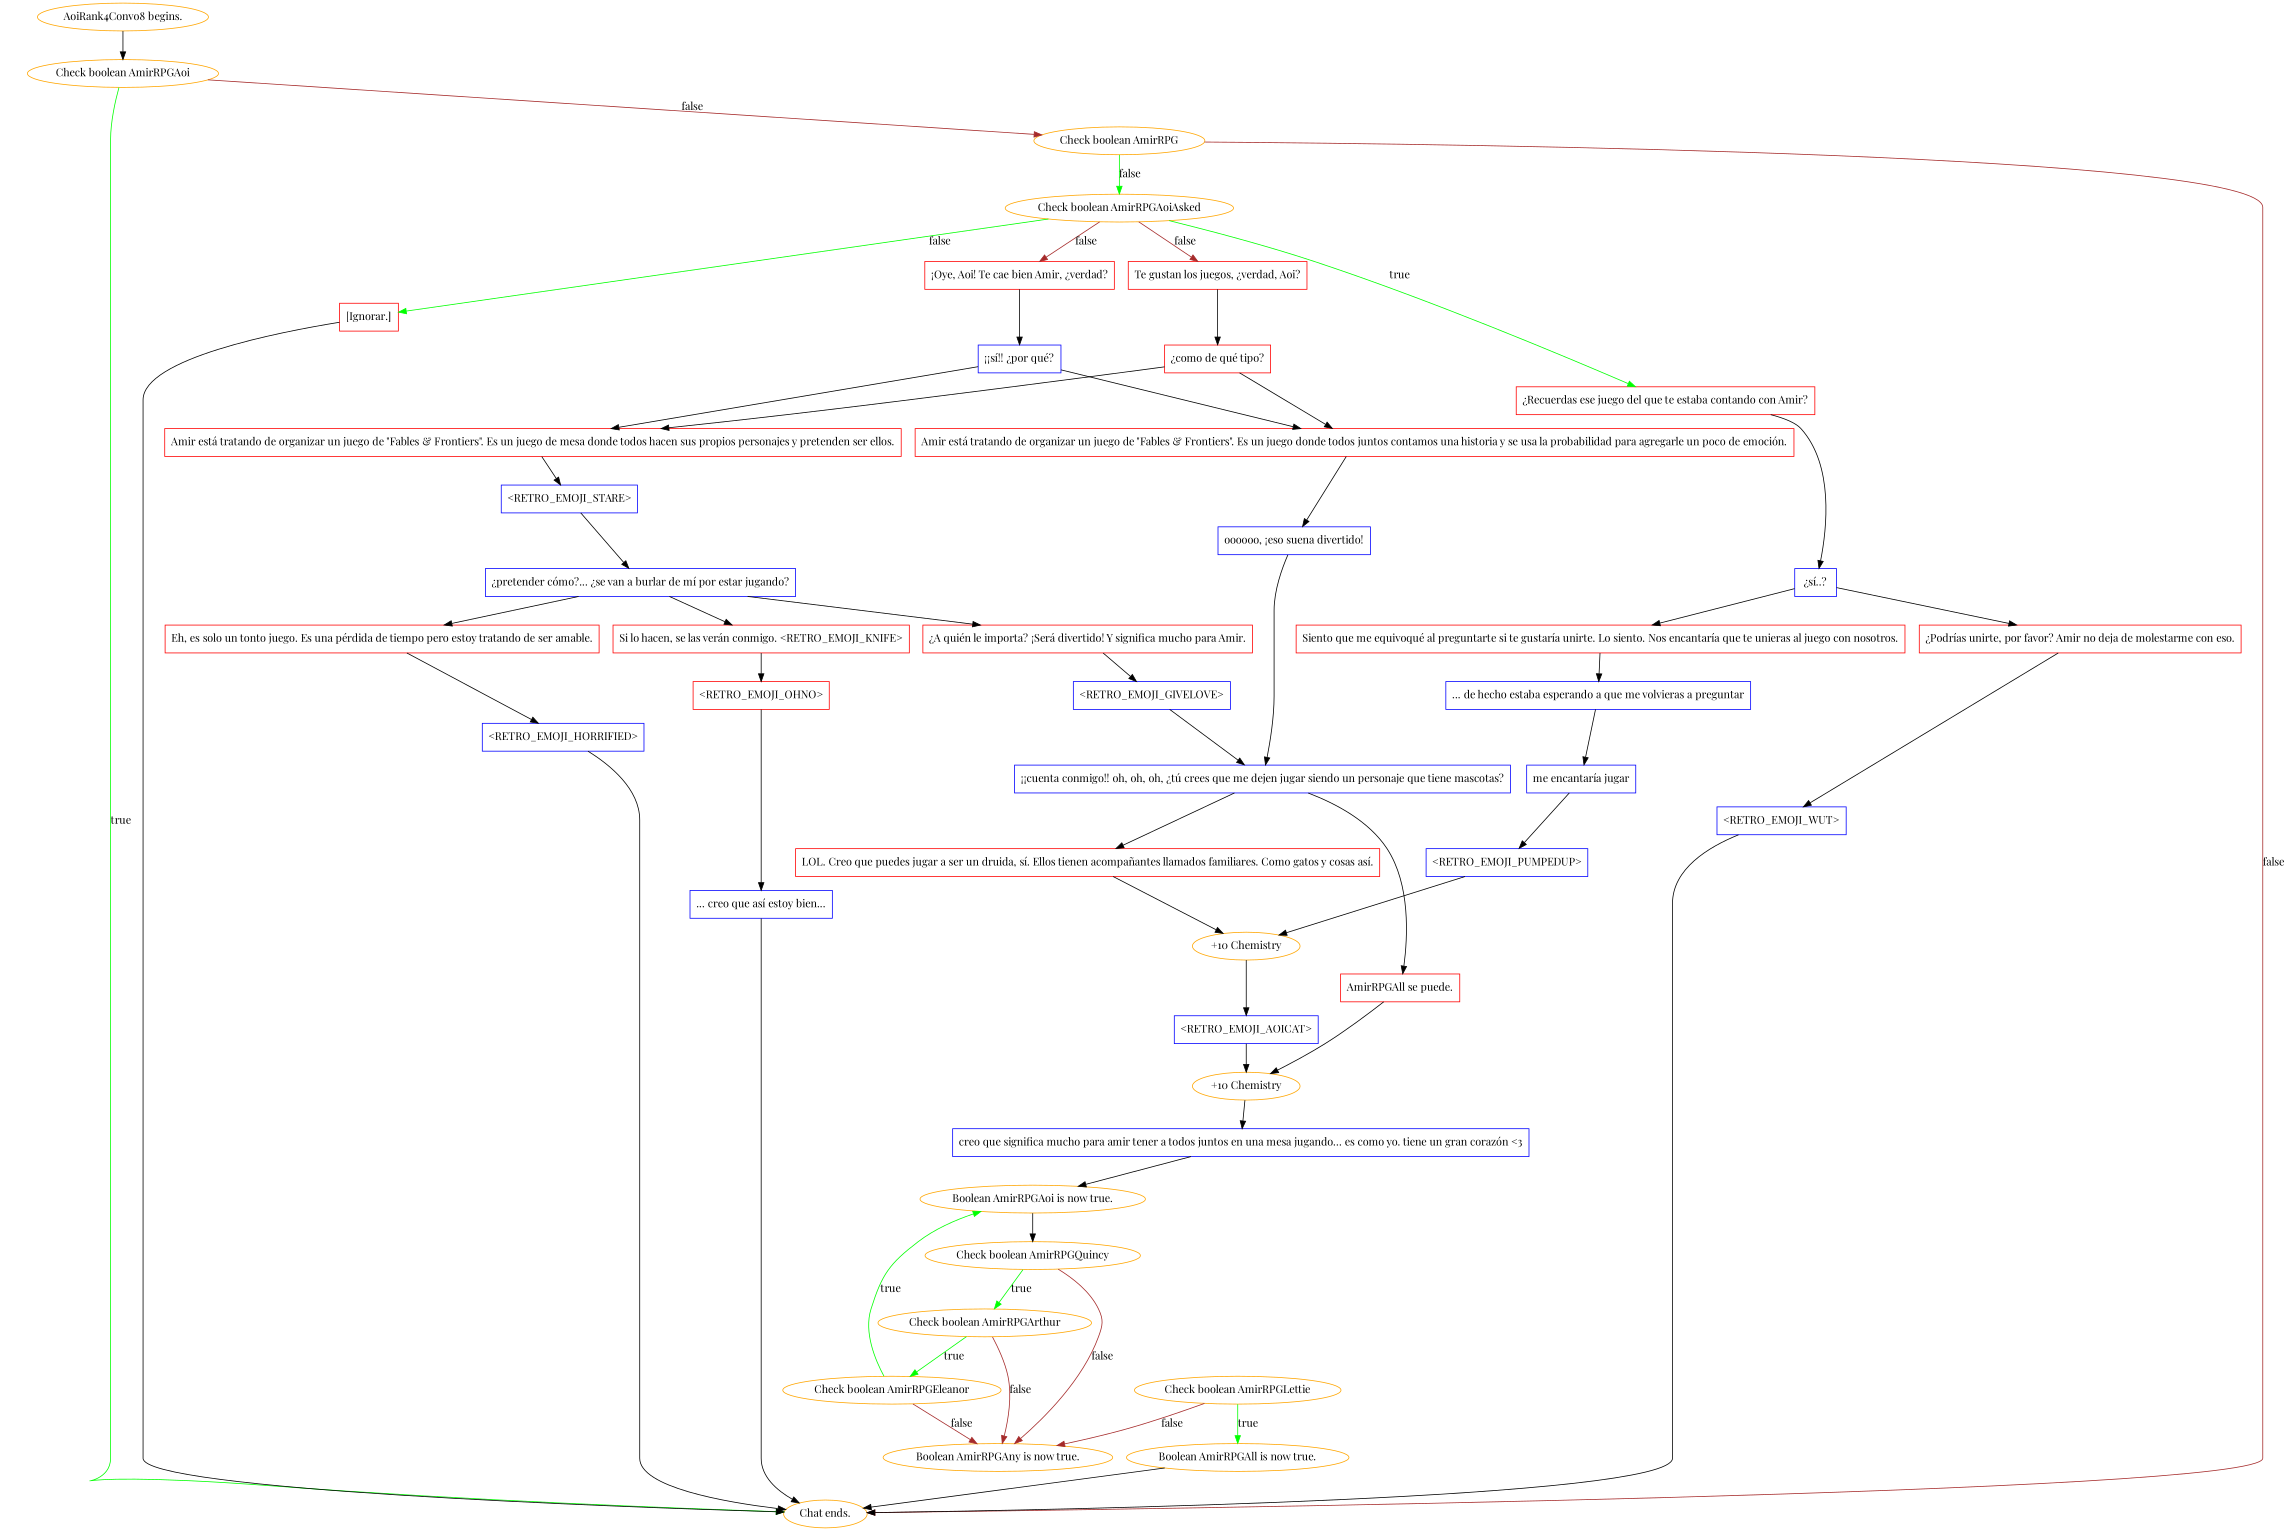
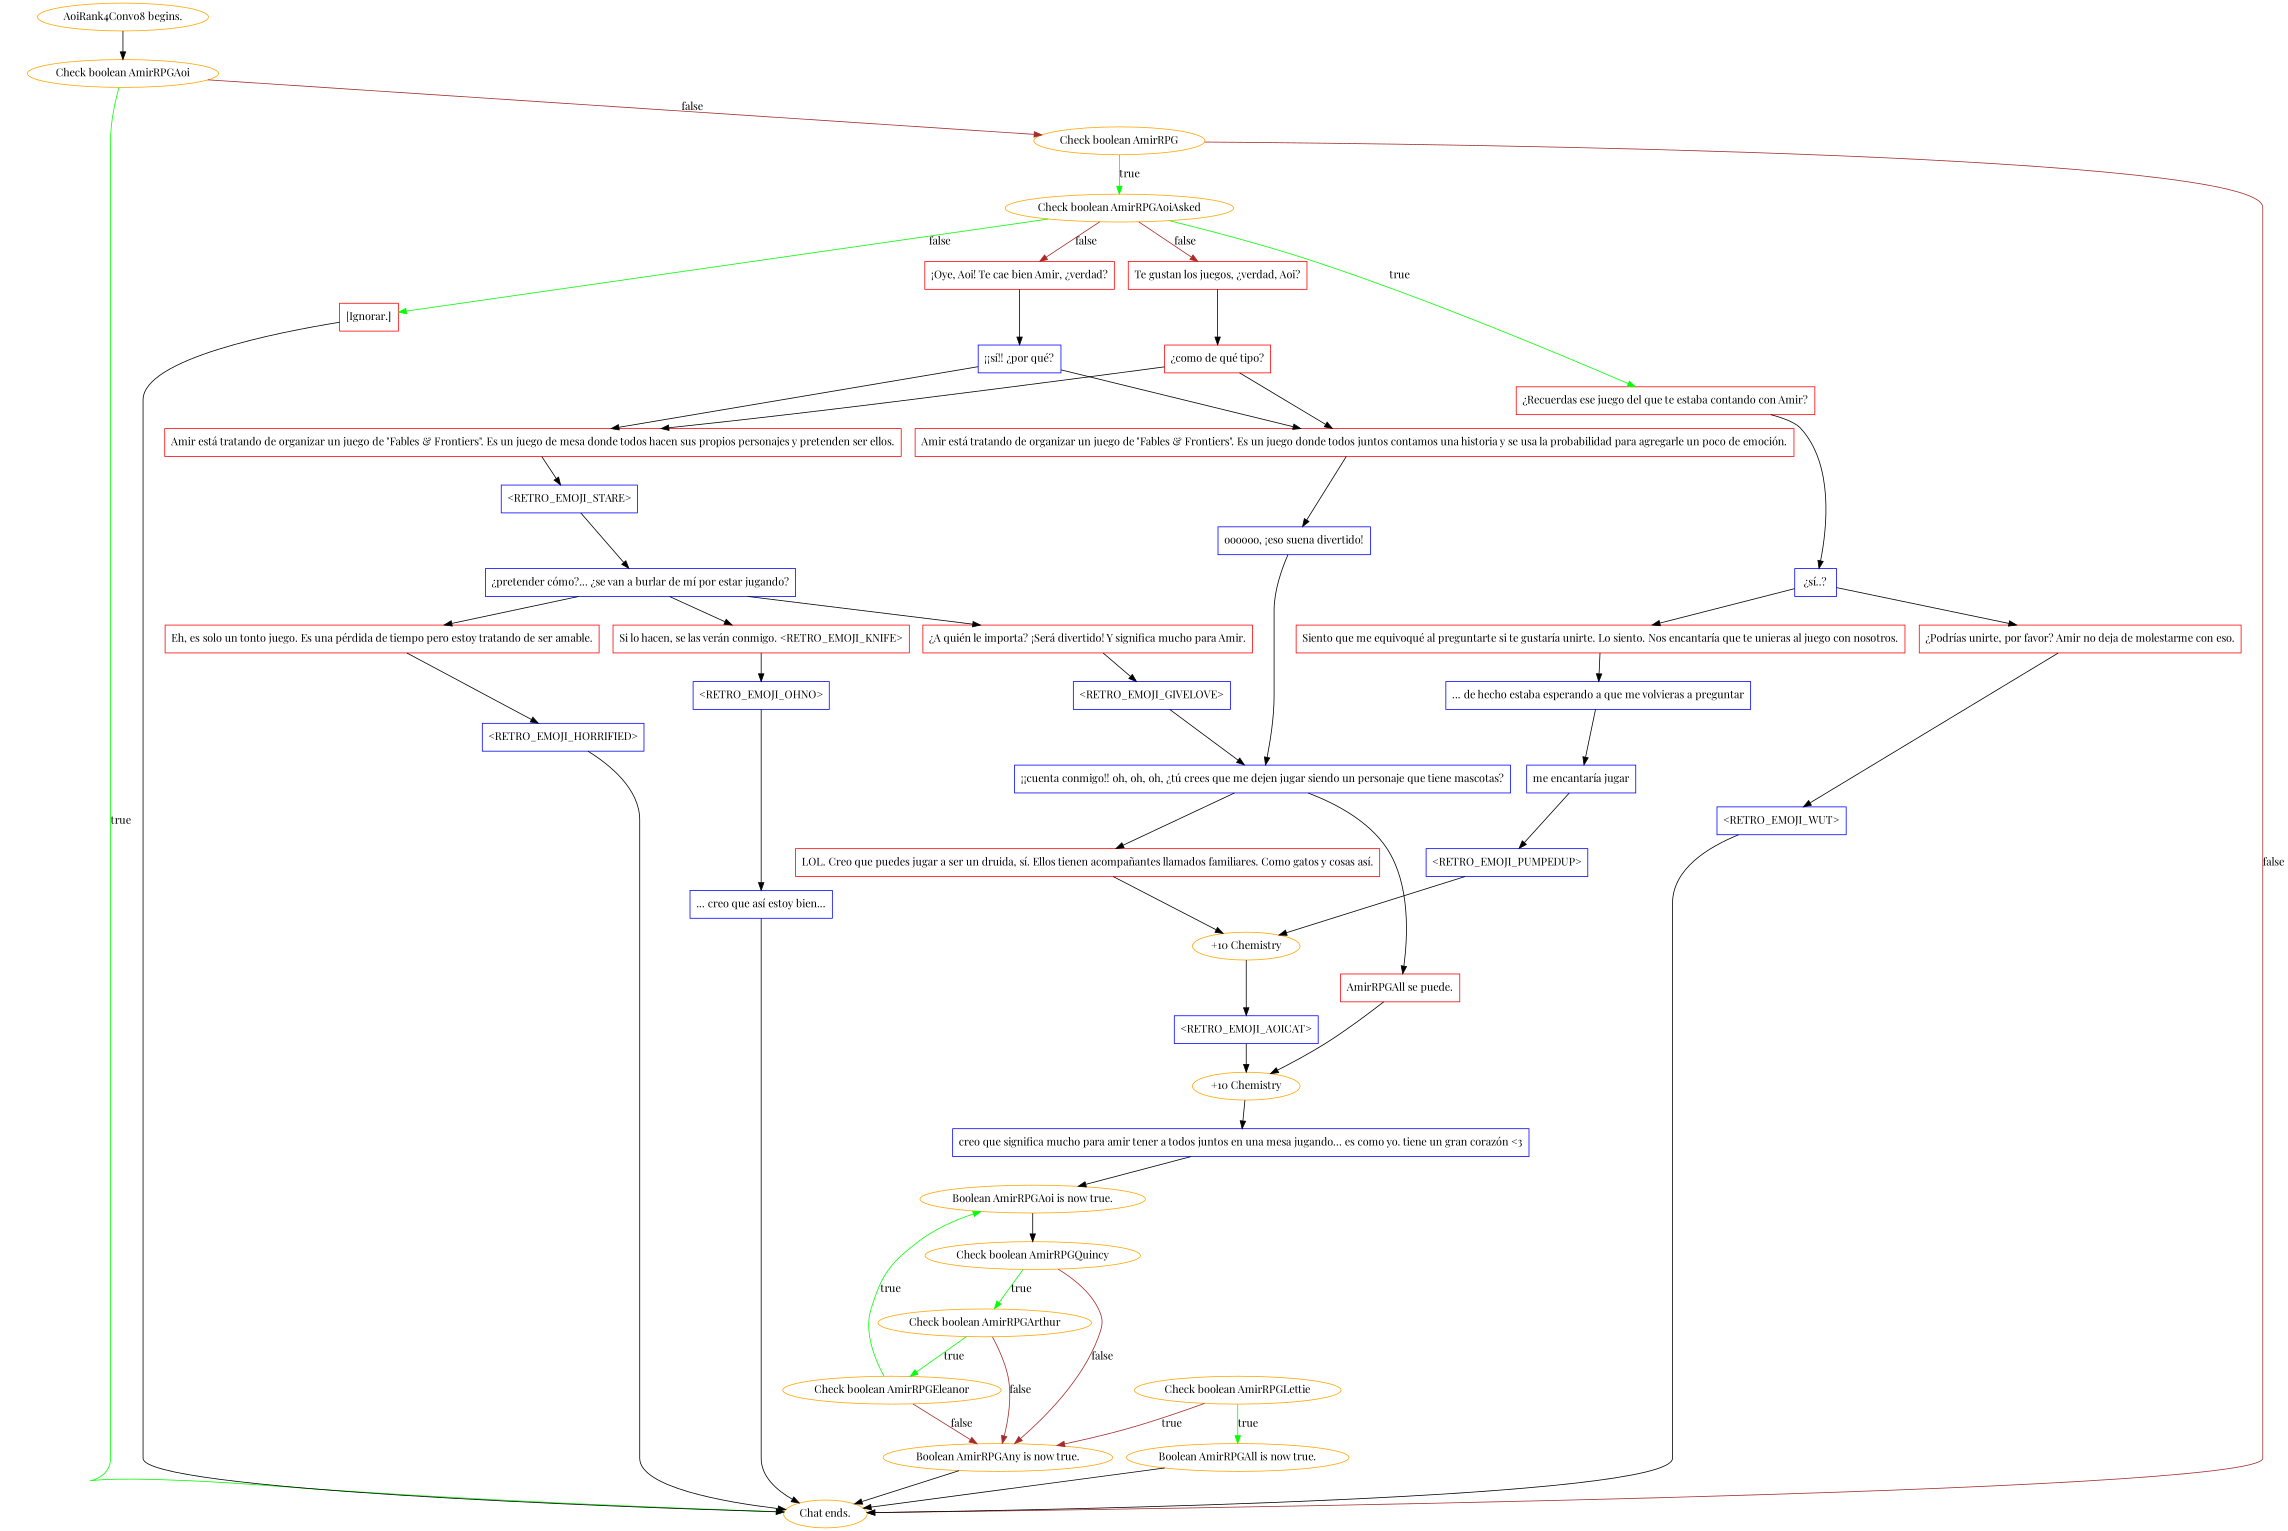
(1130, 174) -> (1130, 174)
(761, 695) -> (761, 695)
(1172, 1424) -> (1172, 1424)
none -> (911, 1486)
